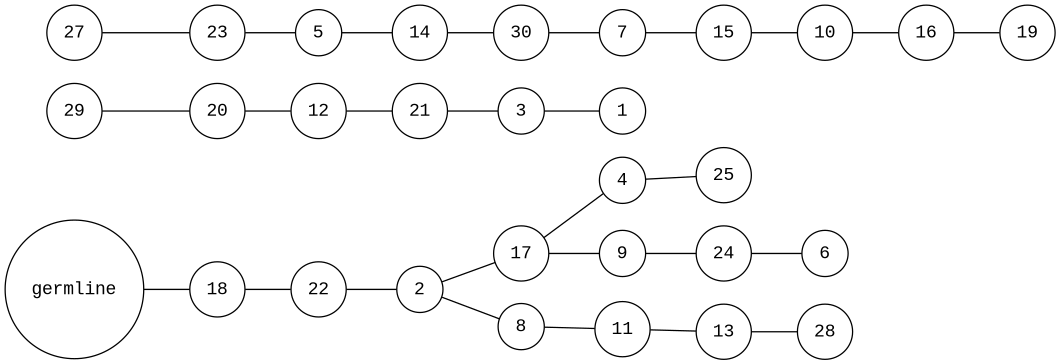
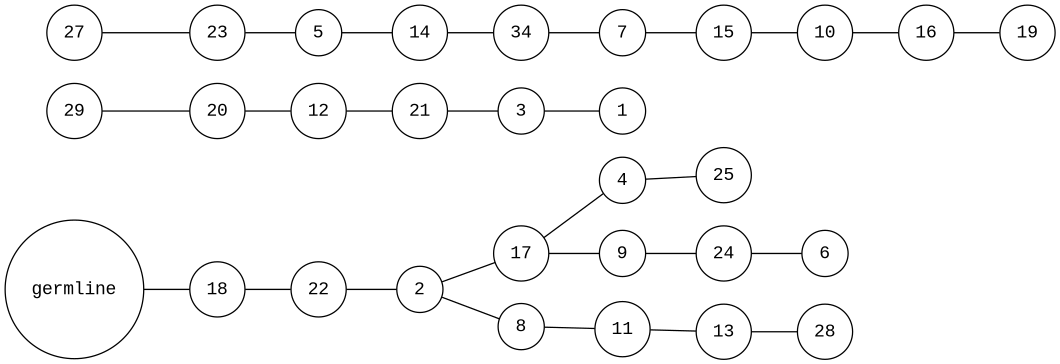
(521, 33) -> (521, 33)
